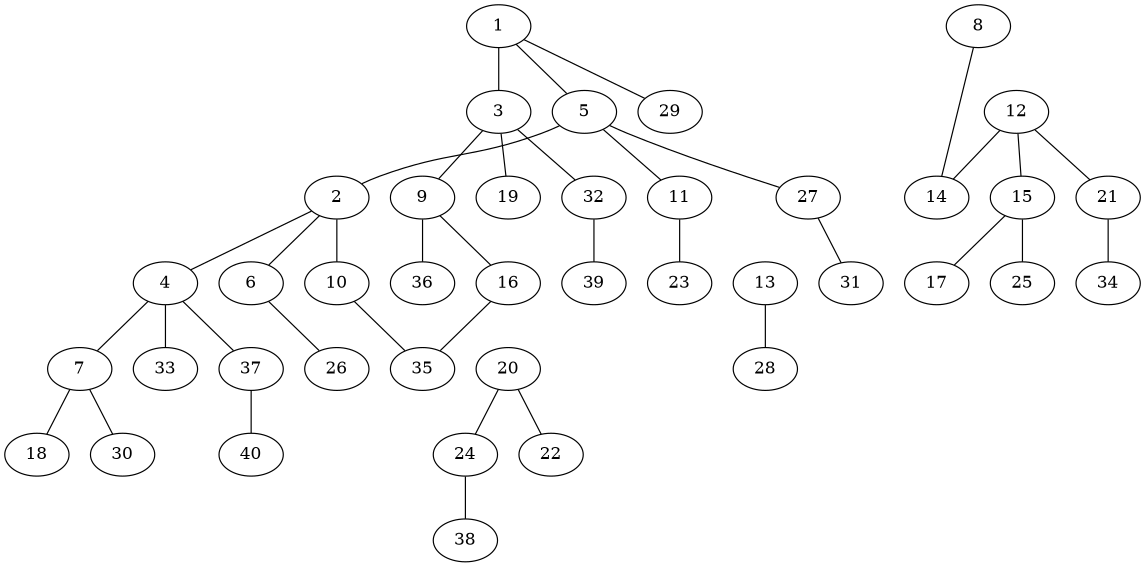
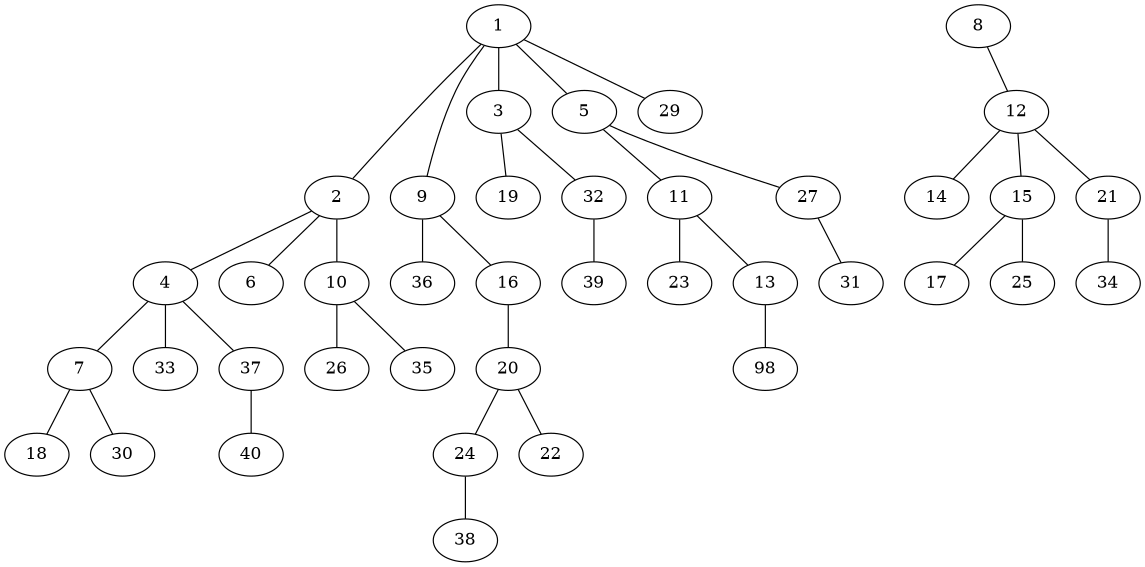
(958, 112) -> (997, 69)
(469, 145) -> (448, 108)
(476, 152) -> (416, 110)
none -> (722, 240)
(294, 326) -> (337, 326)
(466, 326) -> (508, 326)
(765, 369) -> (765, 369)
